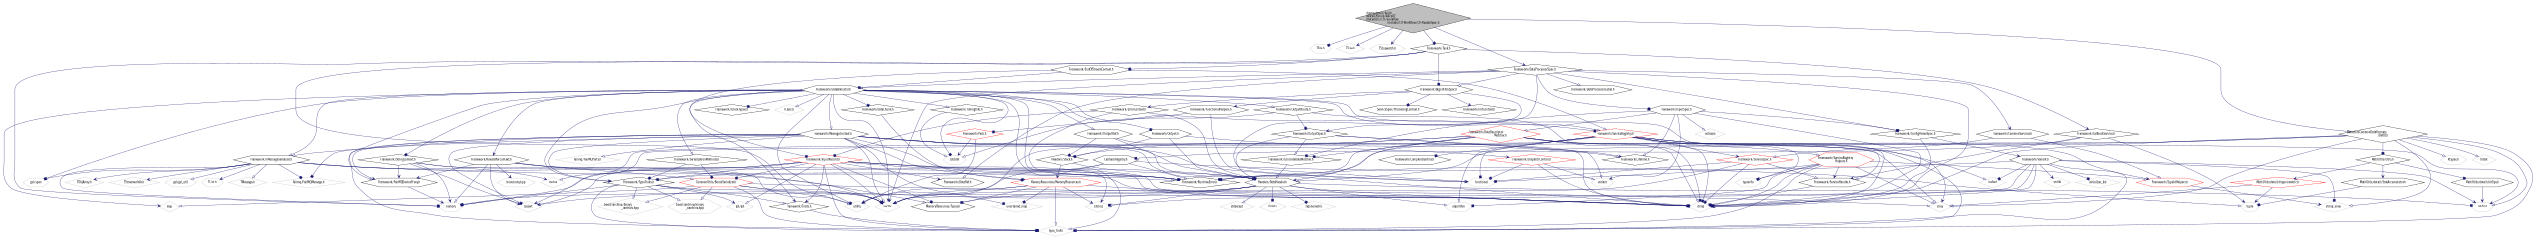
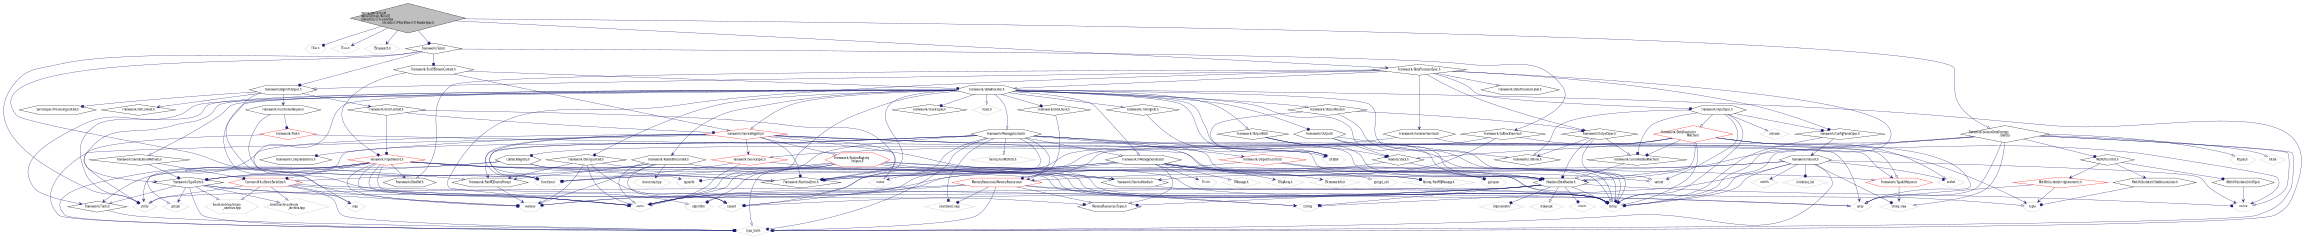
(1103, 134) -> (1253, 134)
(1727, 182) -> none
